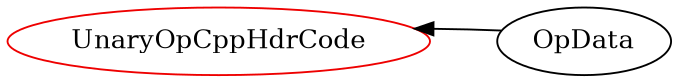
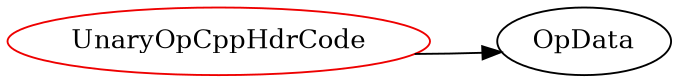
(468, 29) -> (448, 54)
